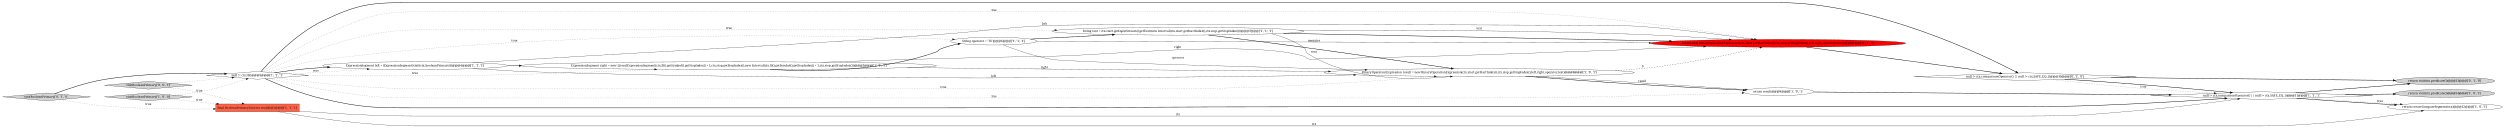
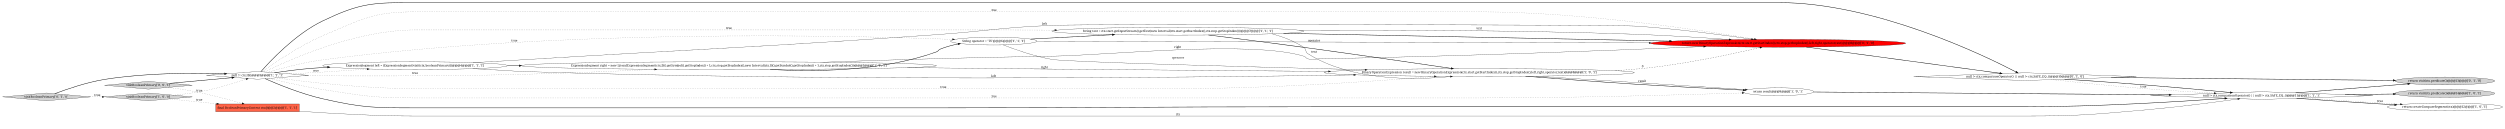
(201, 80) -> (201, 80)
(137, 108) -> (96, 97)
(1350, 126) -> none
